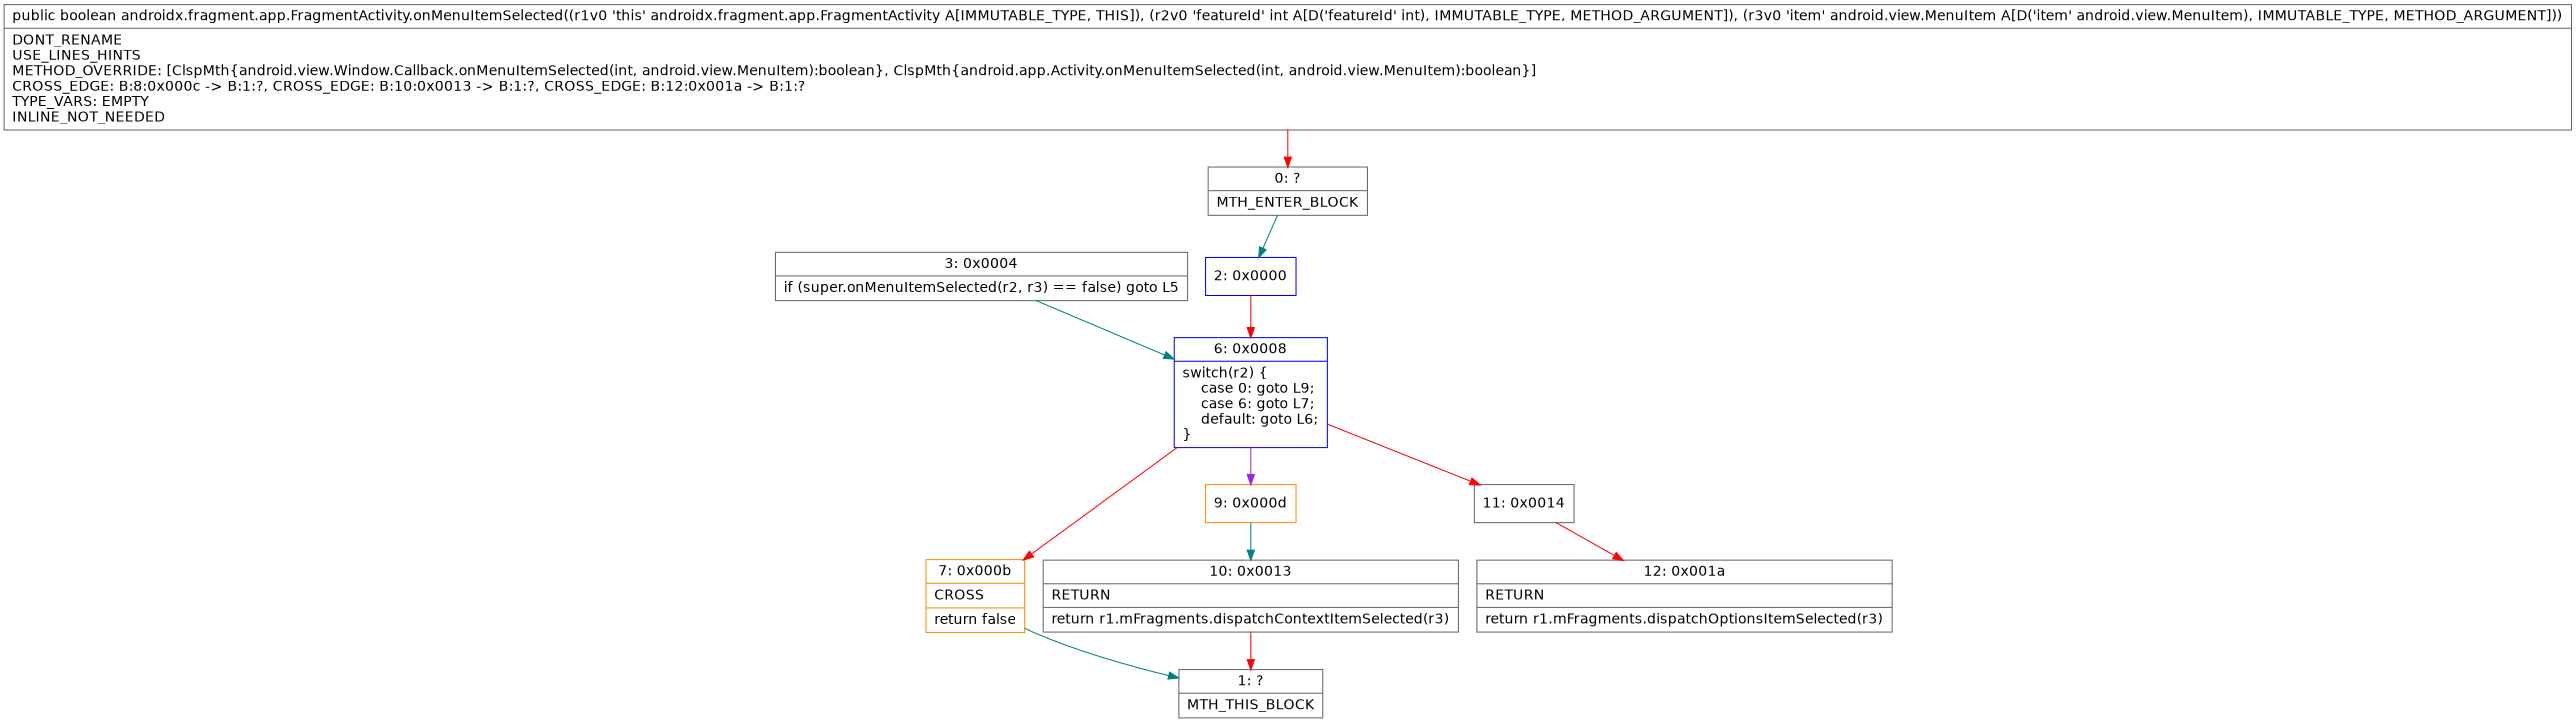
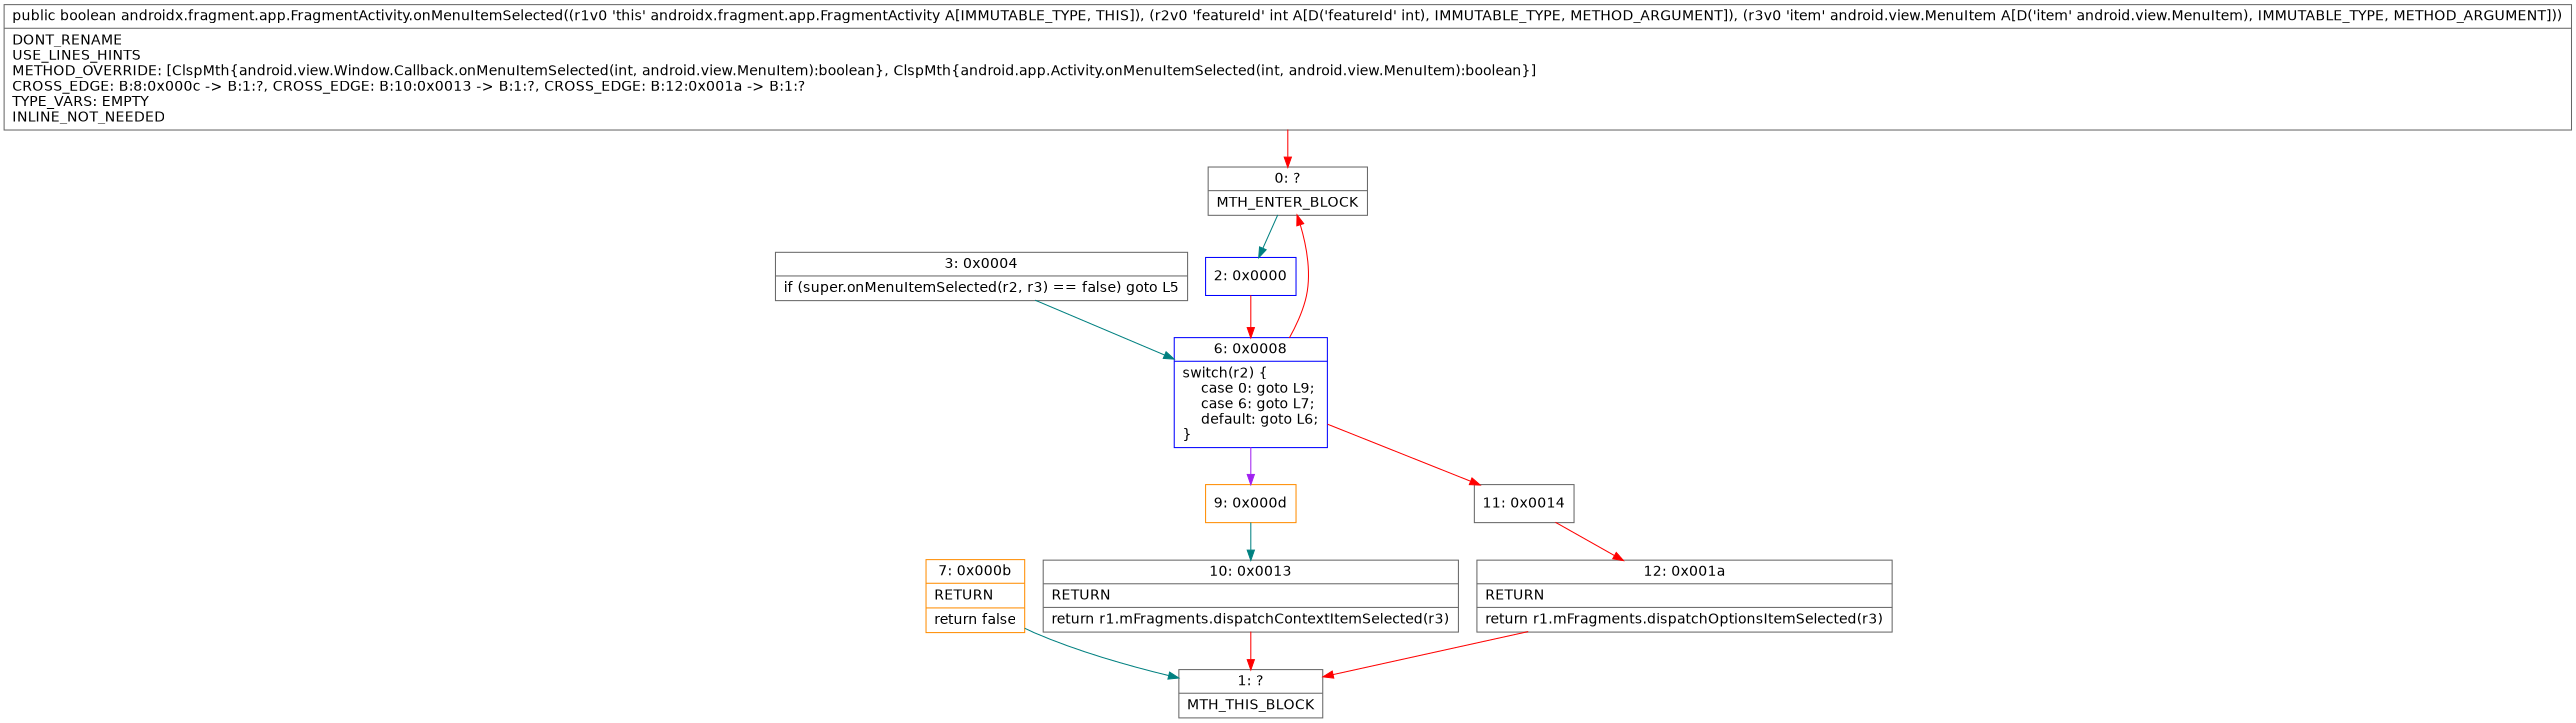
(1105, 500) -> (1308, 283)
(959, 595) -> (964, 595)
none -> (1431, 653)
